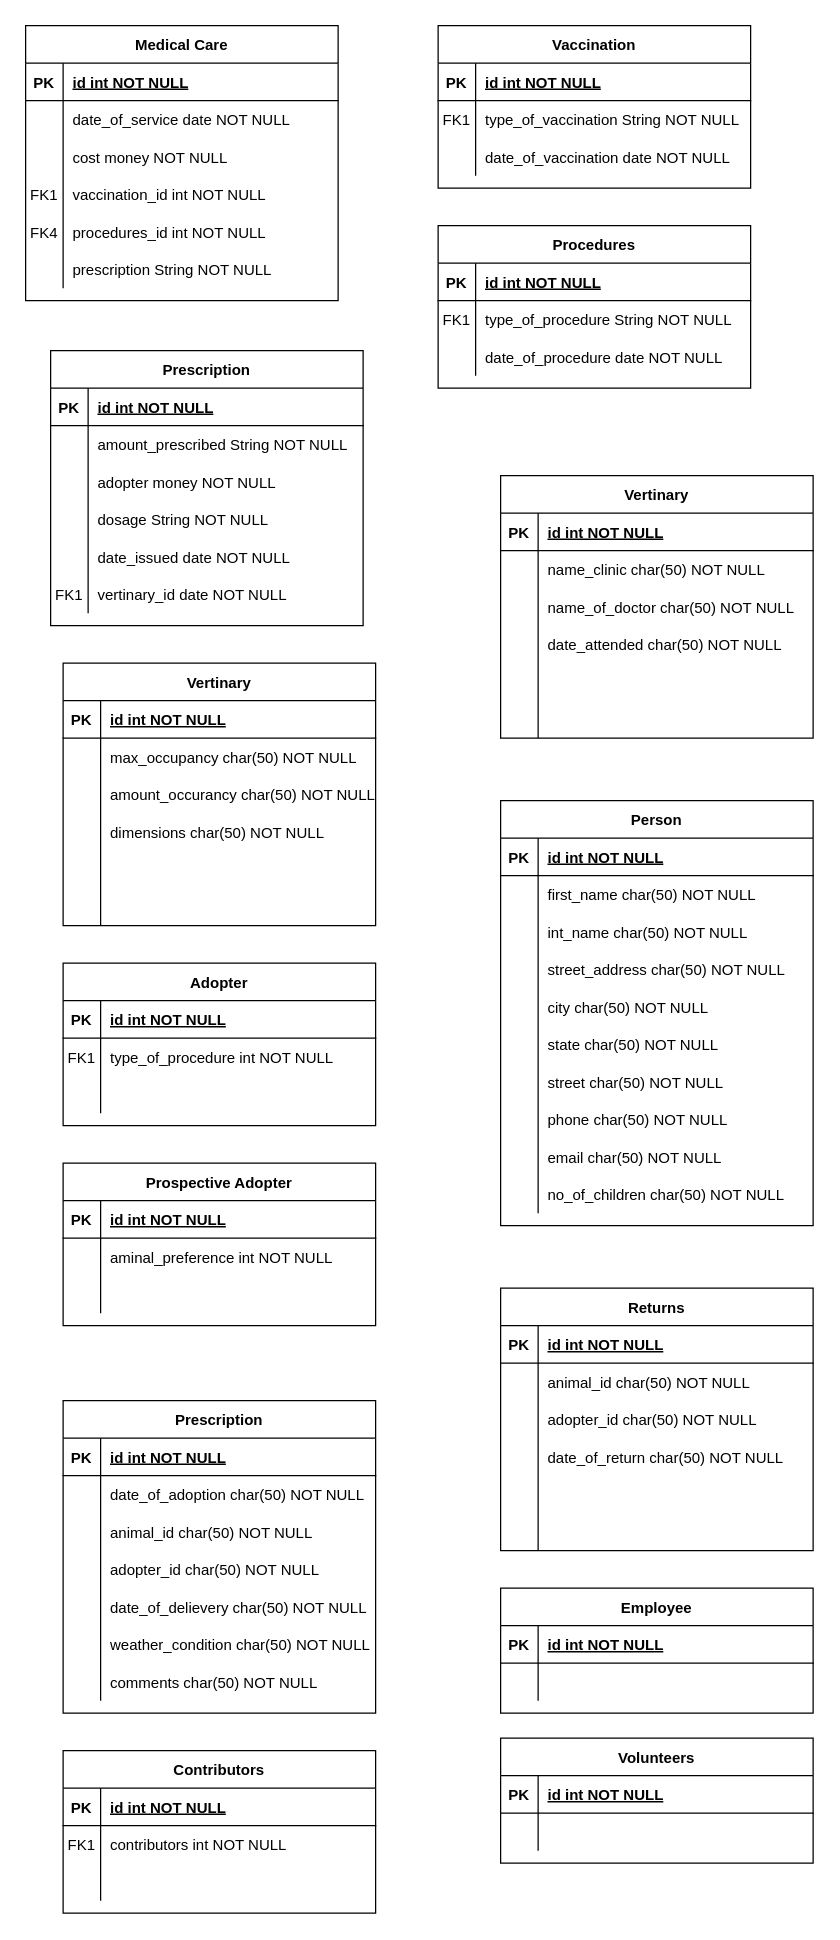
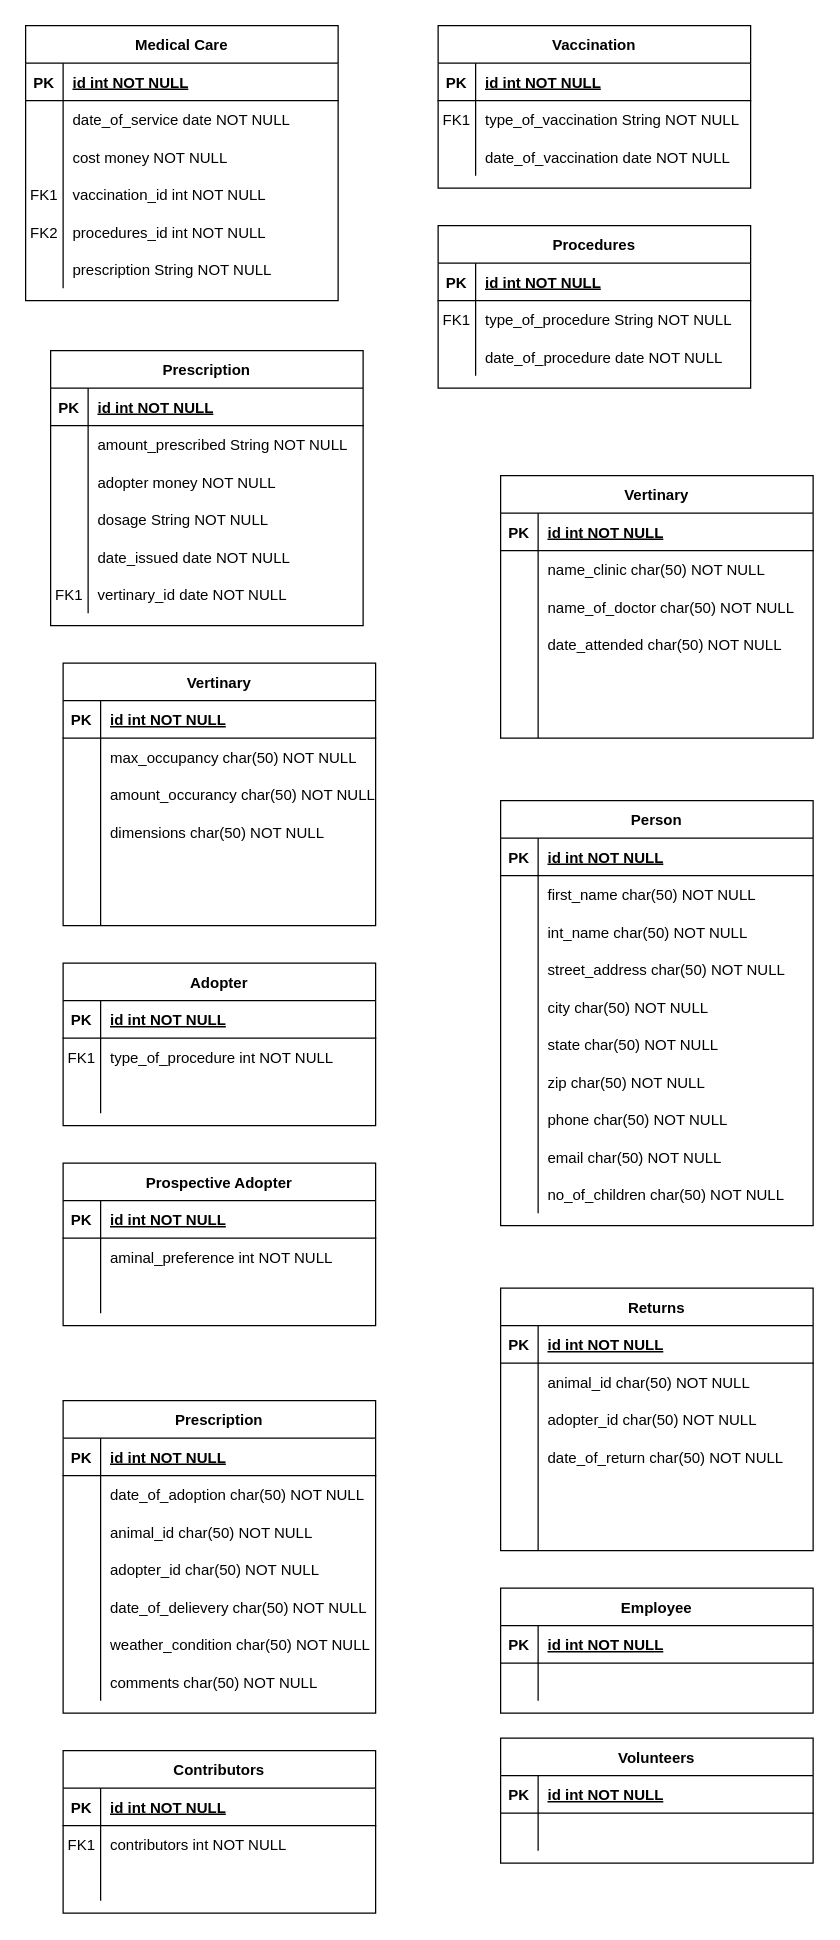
(44, 233) -> (44, 233)
(642, 1083) -> (628, 1083)
